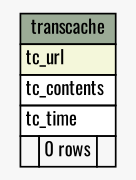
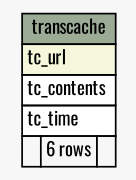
(68, 151) -> (69, 151)
